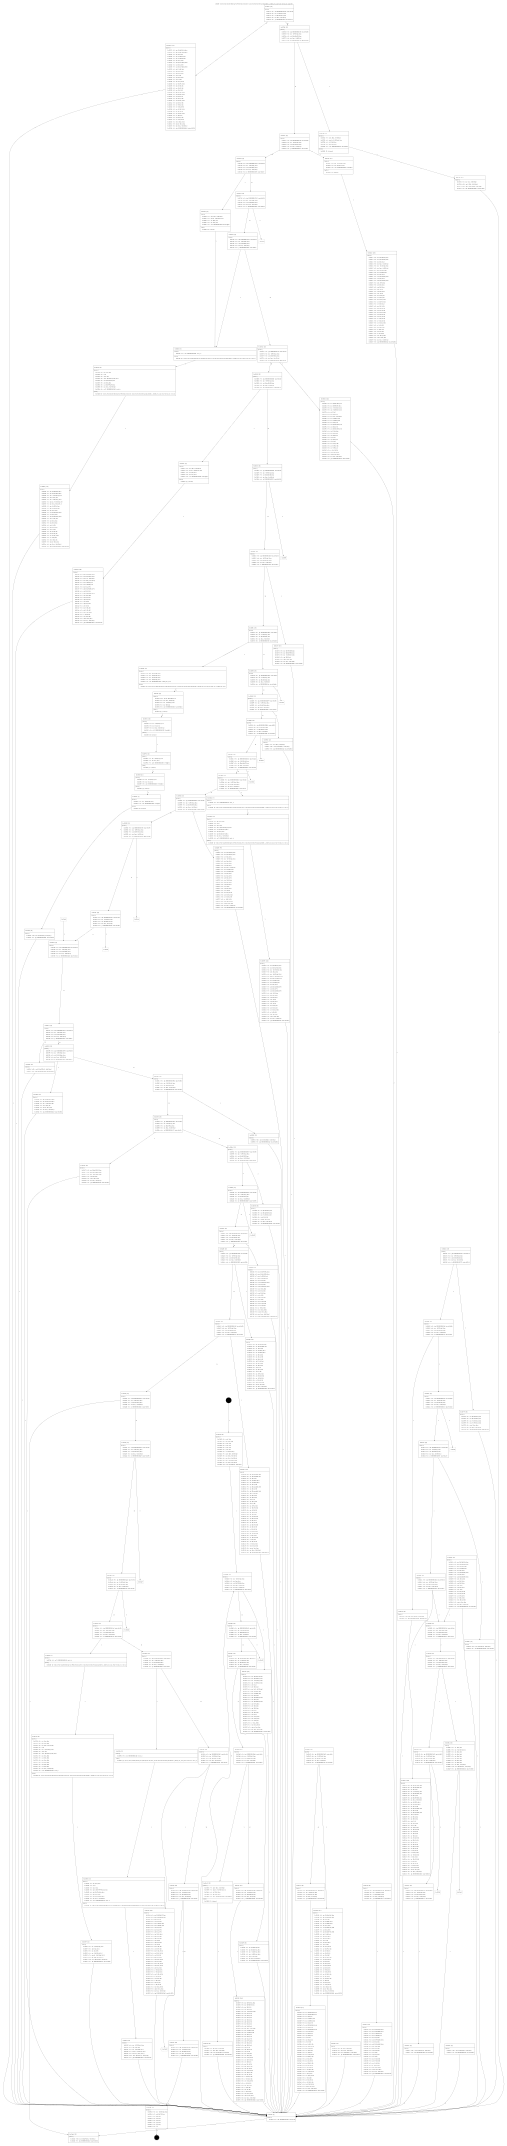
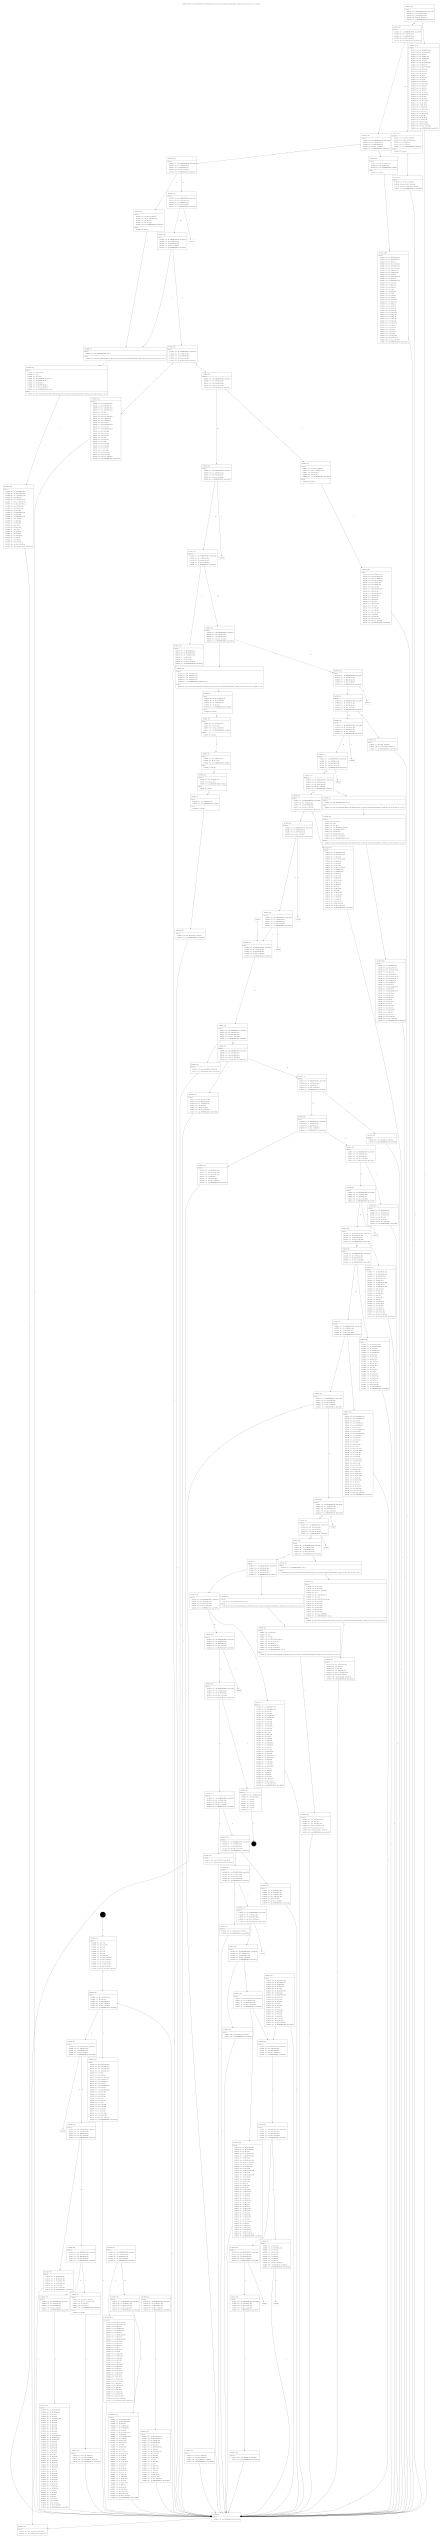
none -> (220, 1800)
